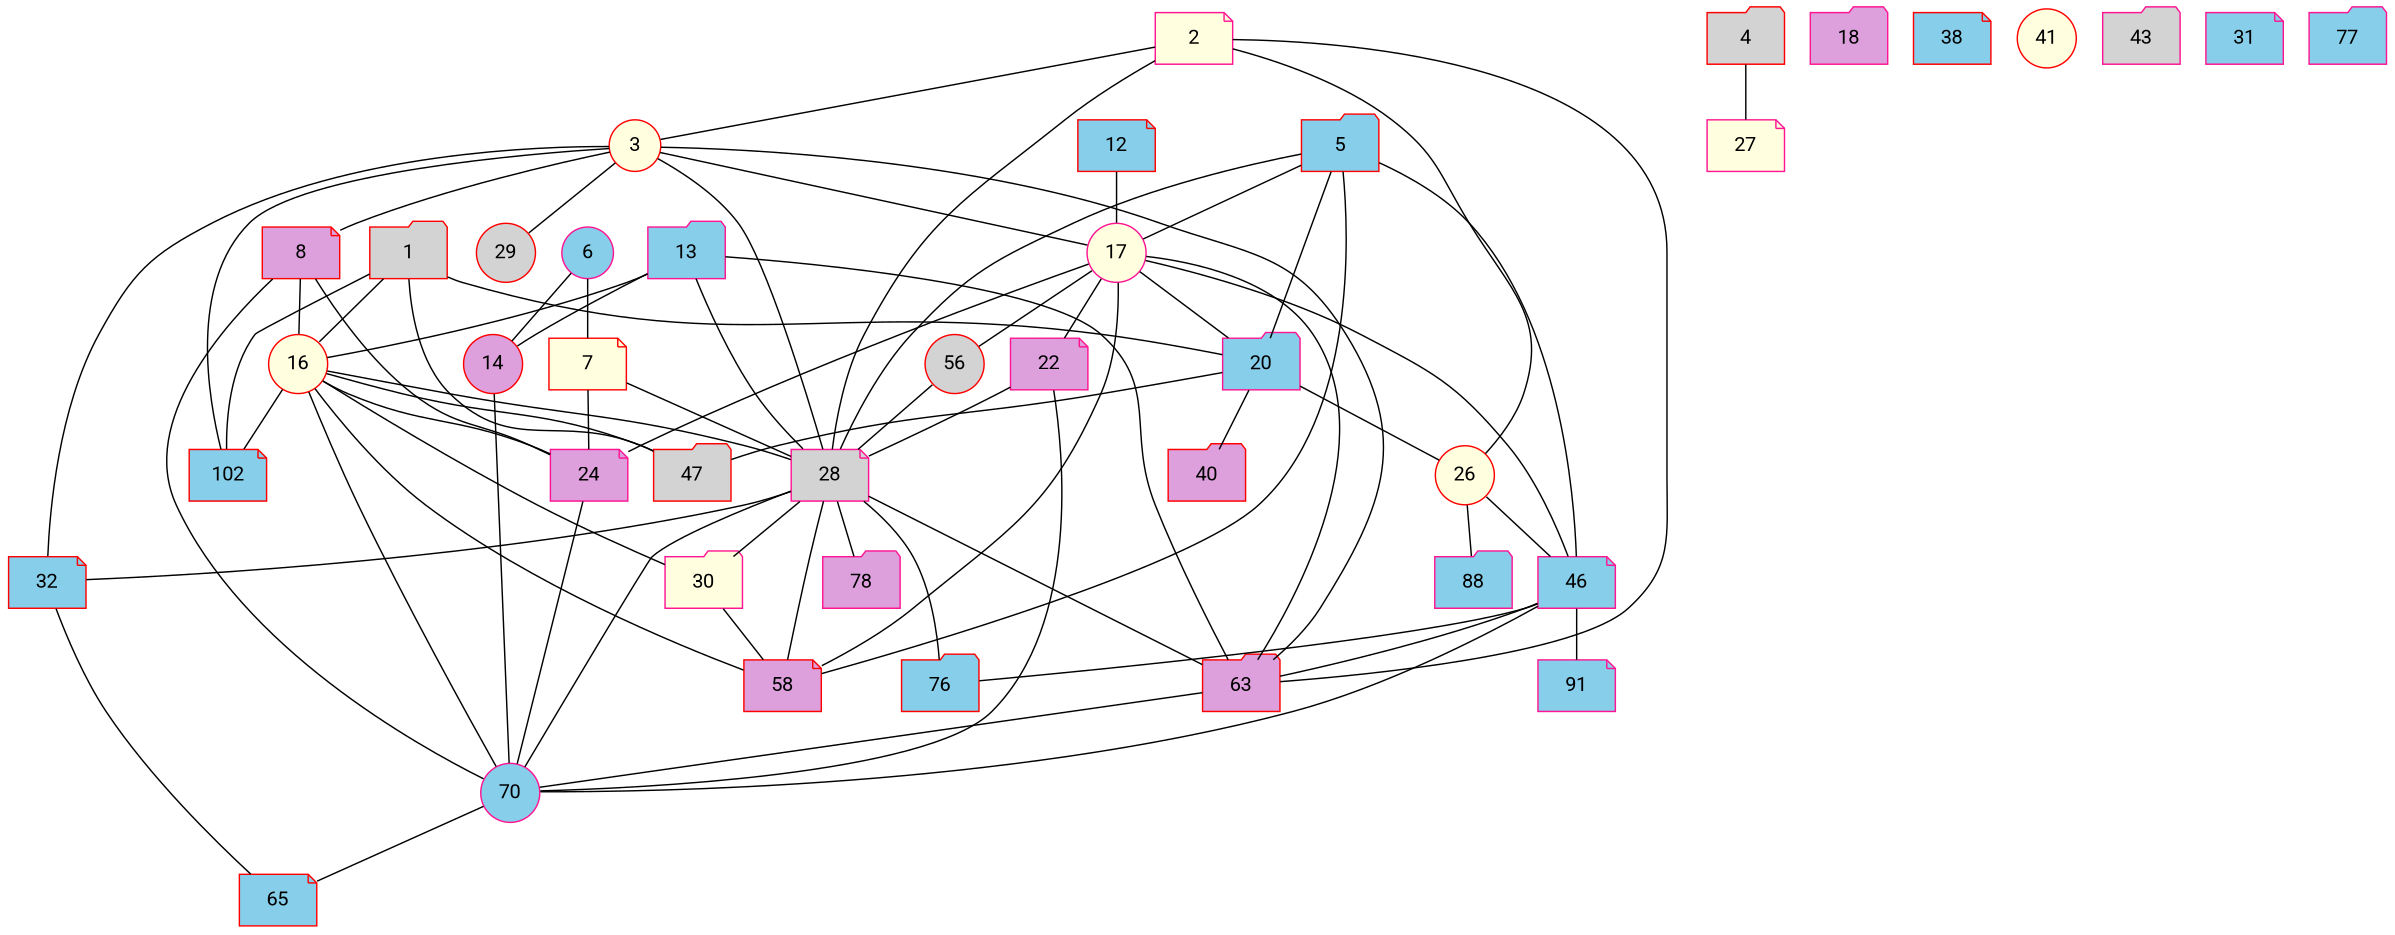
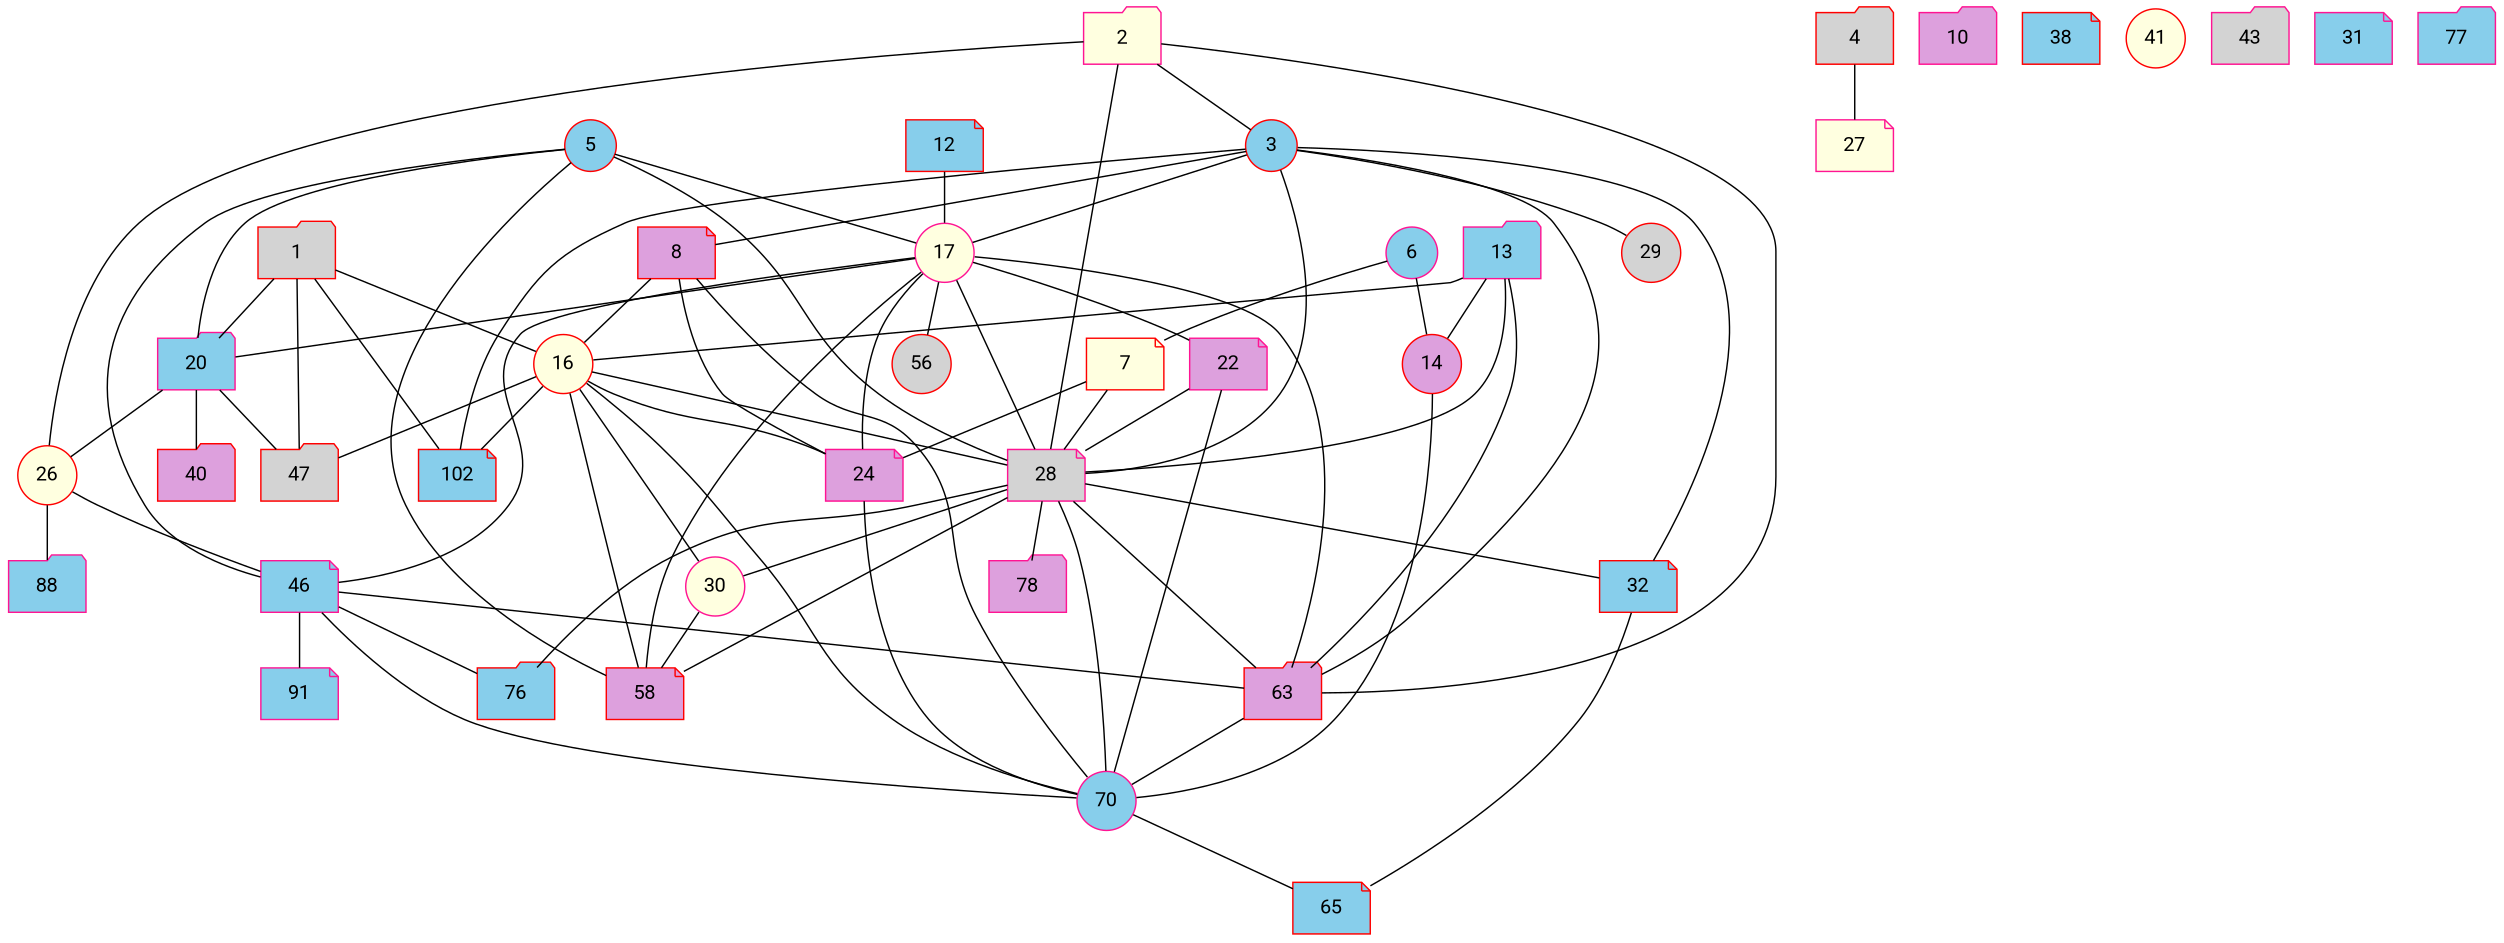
(1194, 38) -> (1122, 38)
(1849, 38) -> (1958, 38)
(635, 146) -> (1271, 146)
(1340, 146) -> (591, 146)
(901, 412) -> (996, 365)
(704, 582) -> (715, 587)
